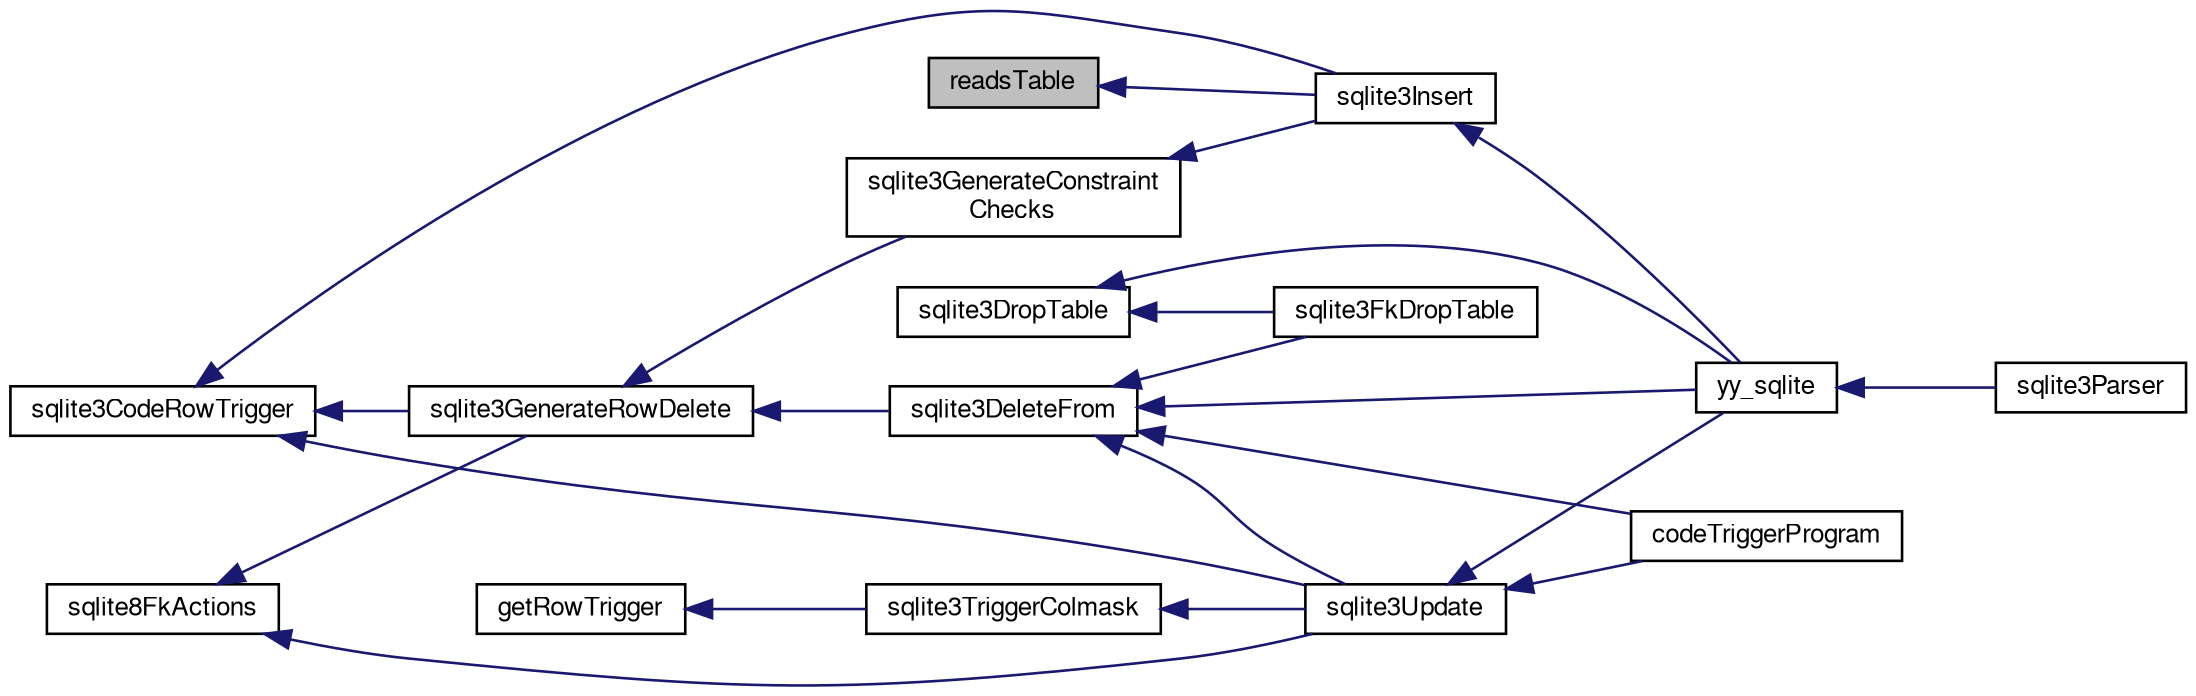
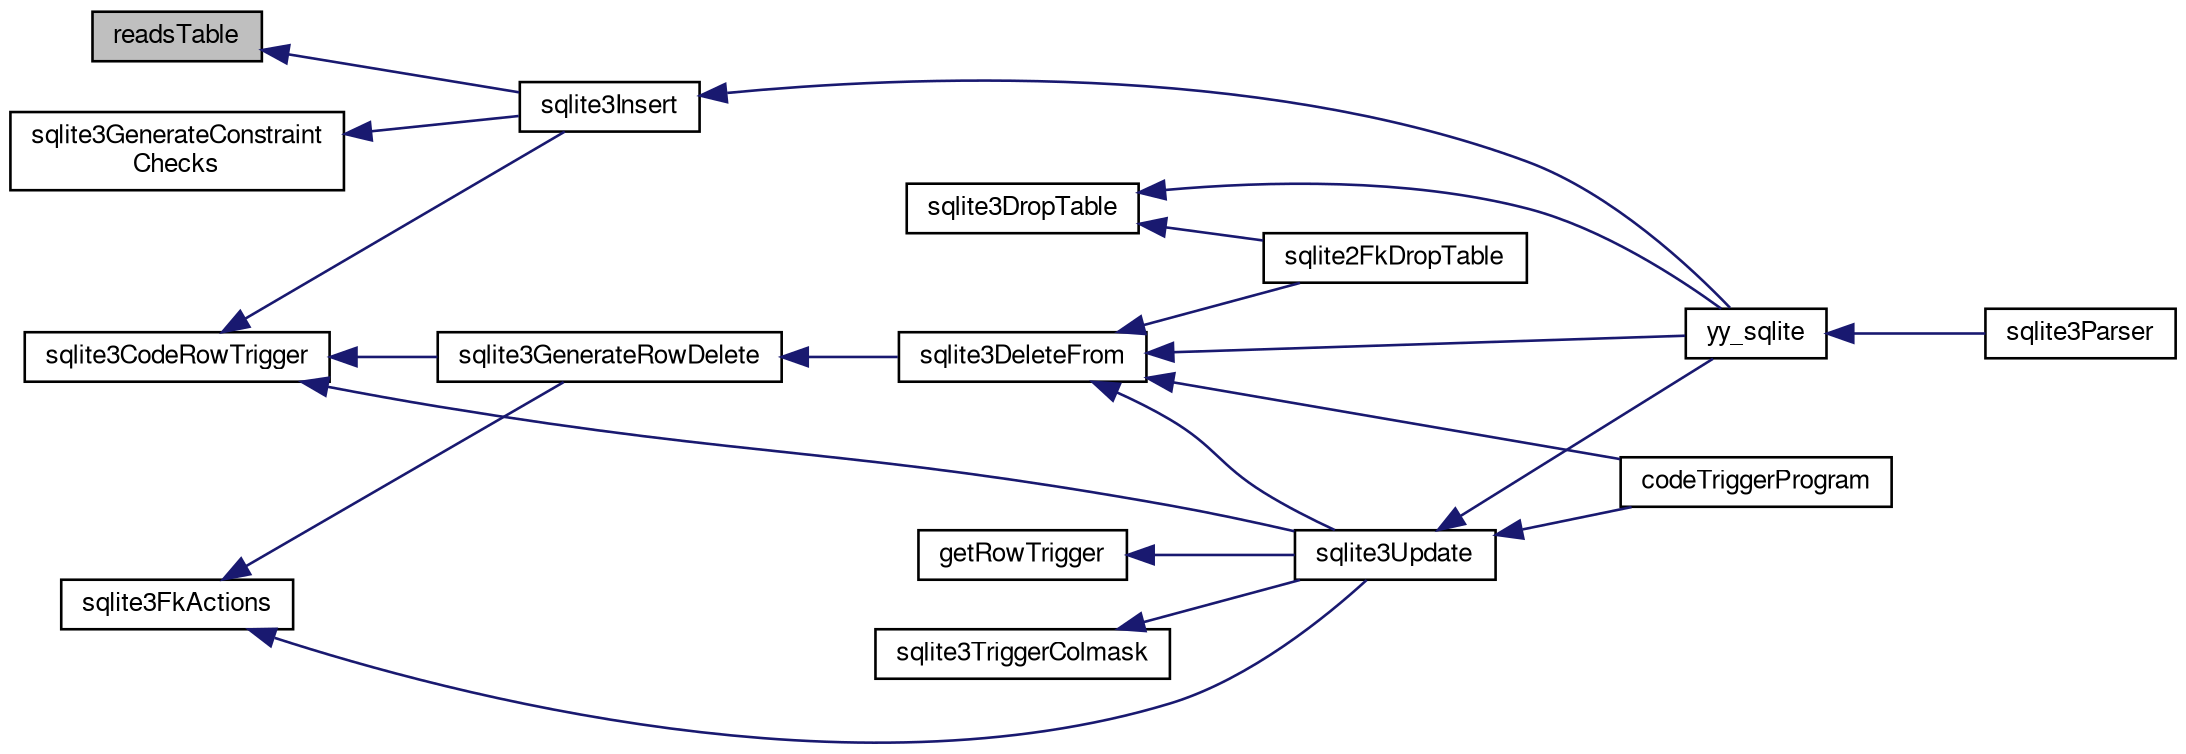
(774, 300) -> none
(1406, 312) -> (1395, 258)
(163, 609) -> (177, 604)
(789, 609) -> (1224, 555)
